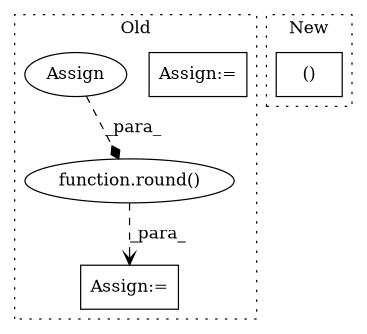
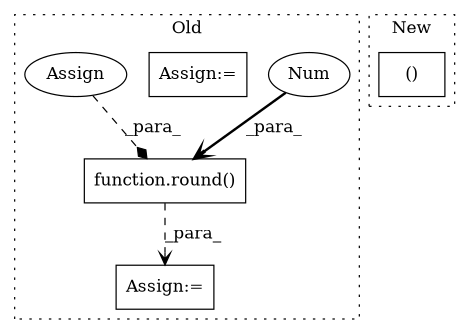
none -> (309, 75)
(130, 181) -> (165, 181)
